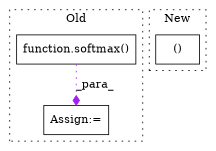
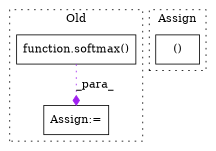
(178, 19) -> (178, 19)
